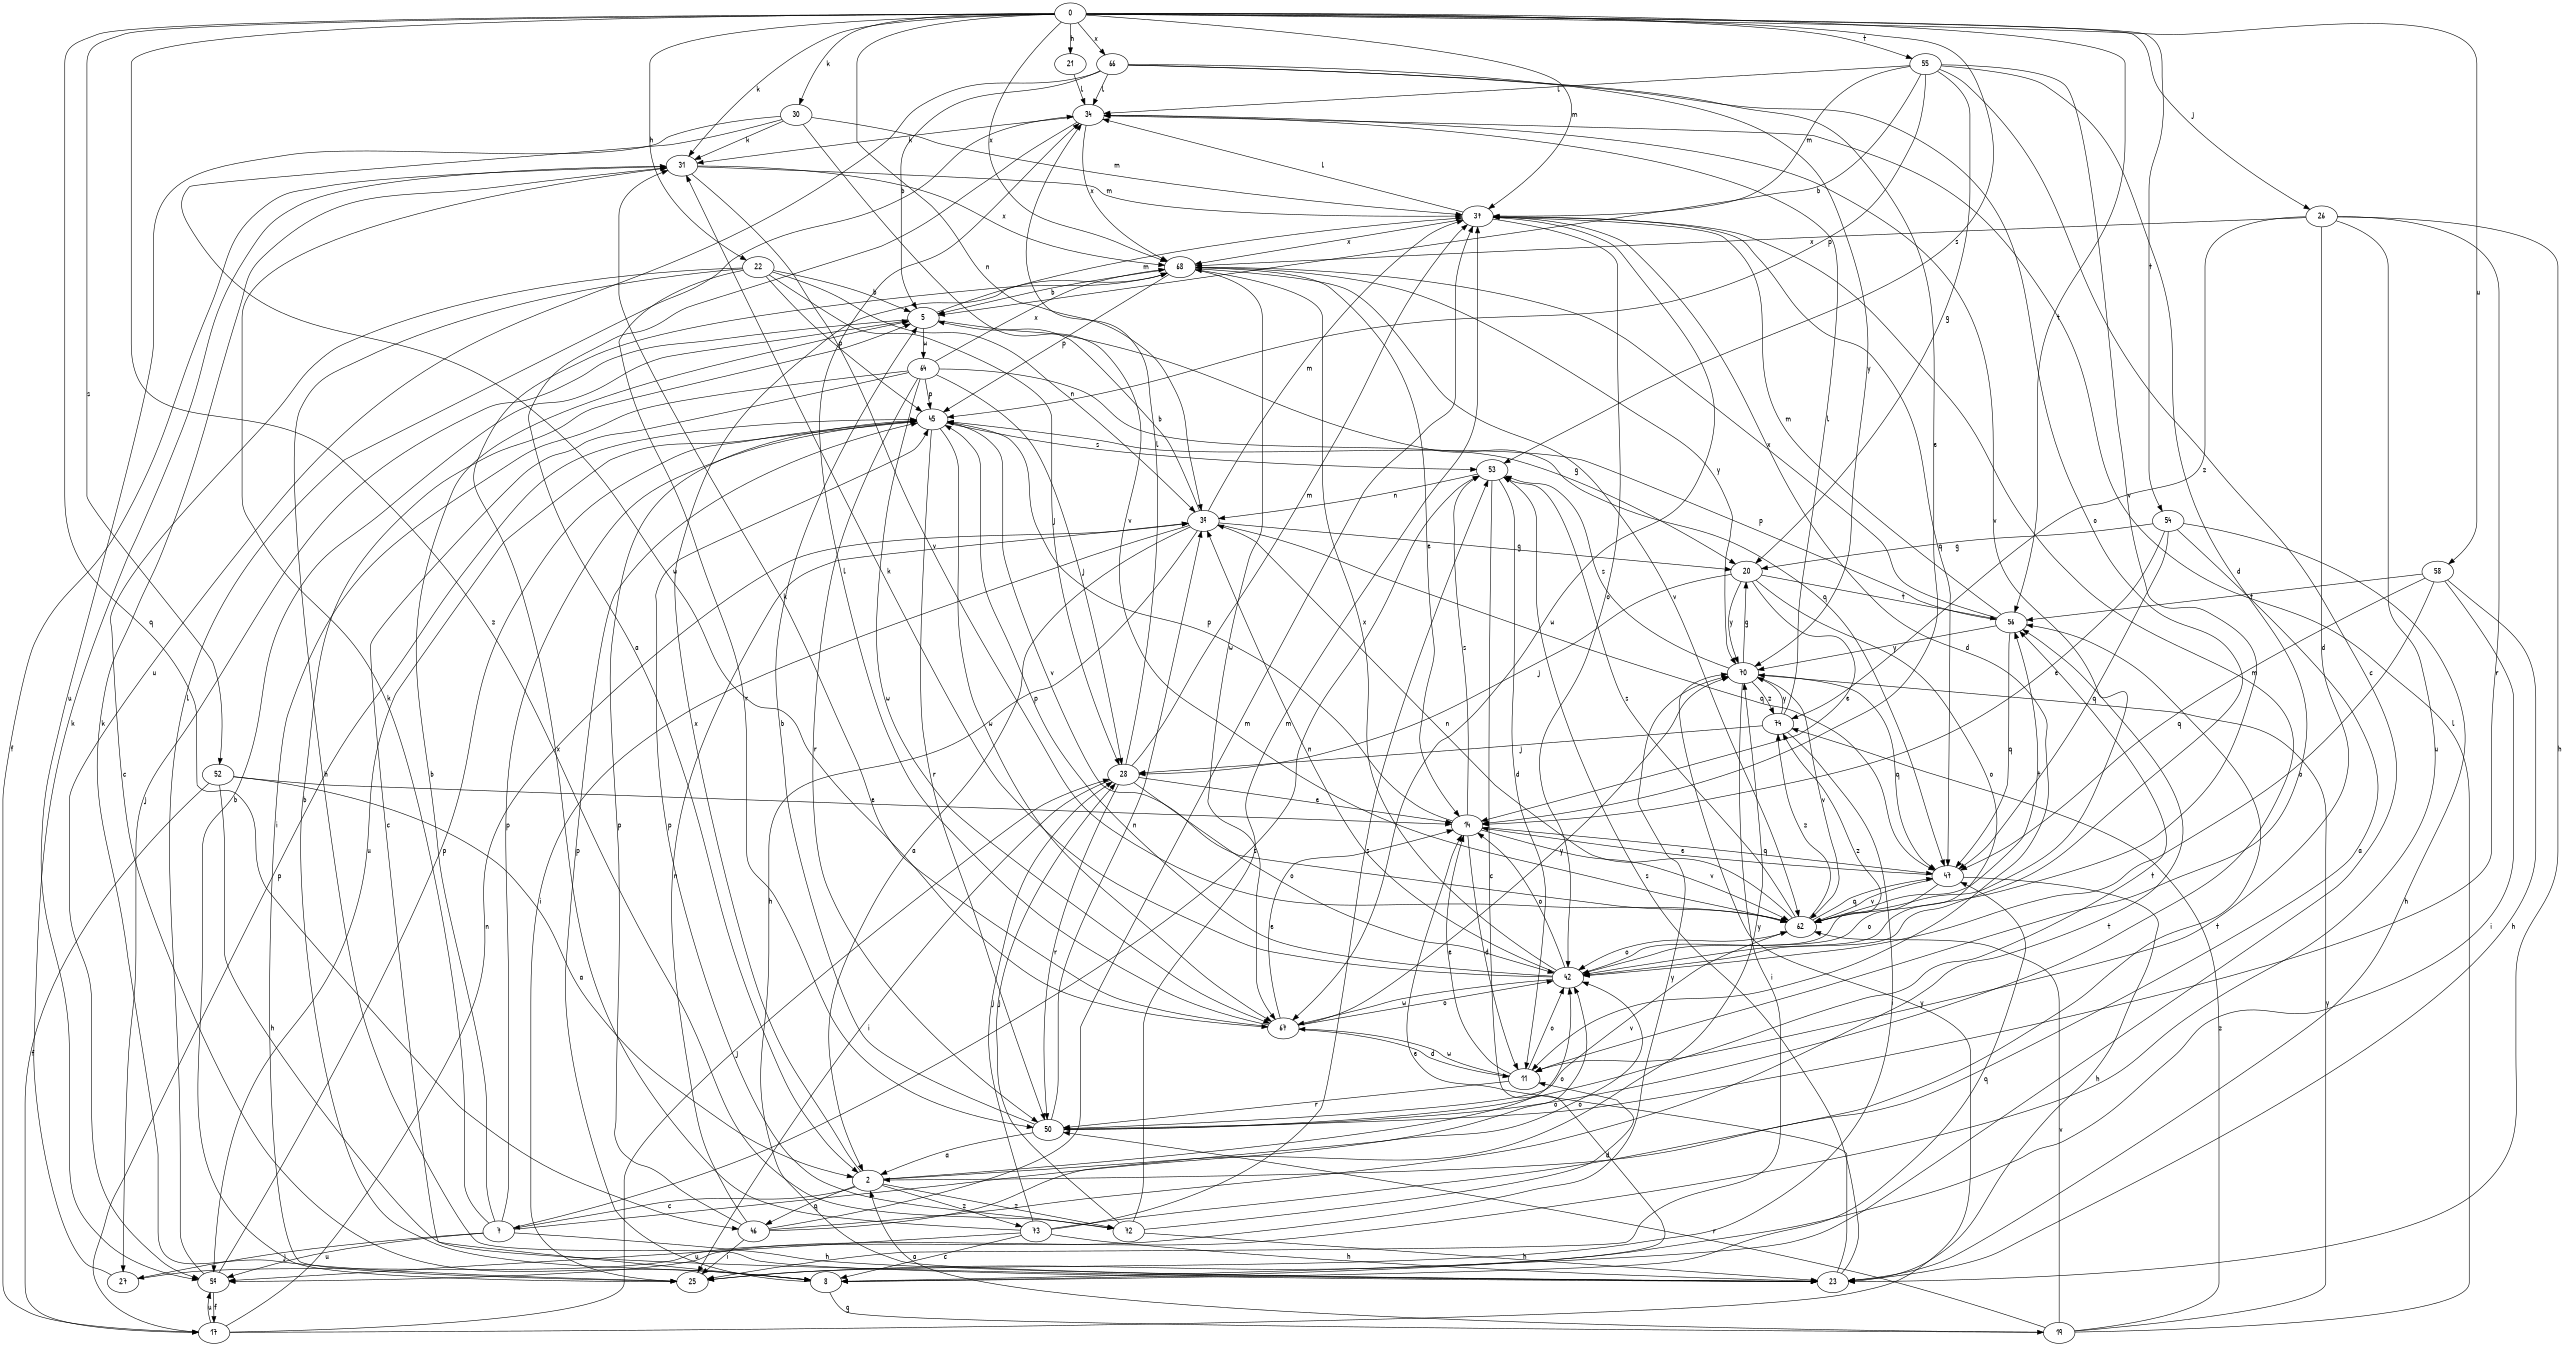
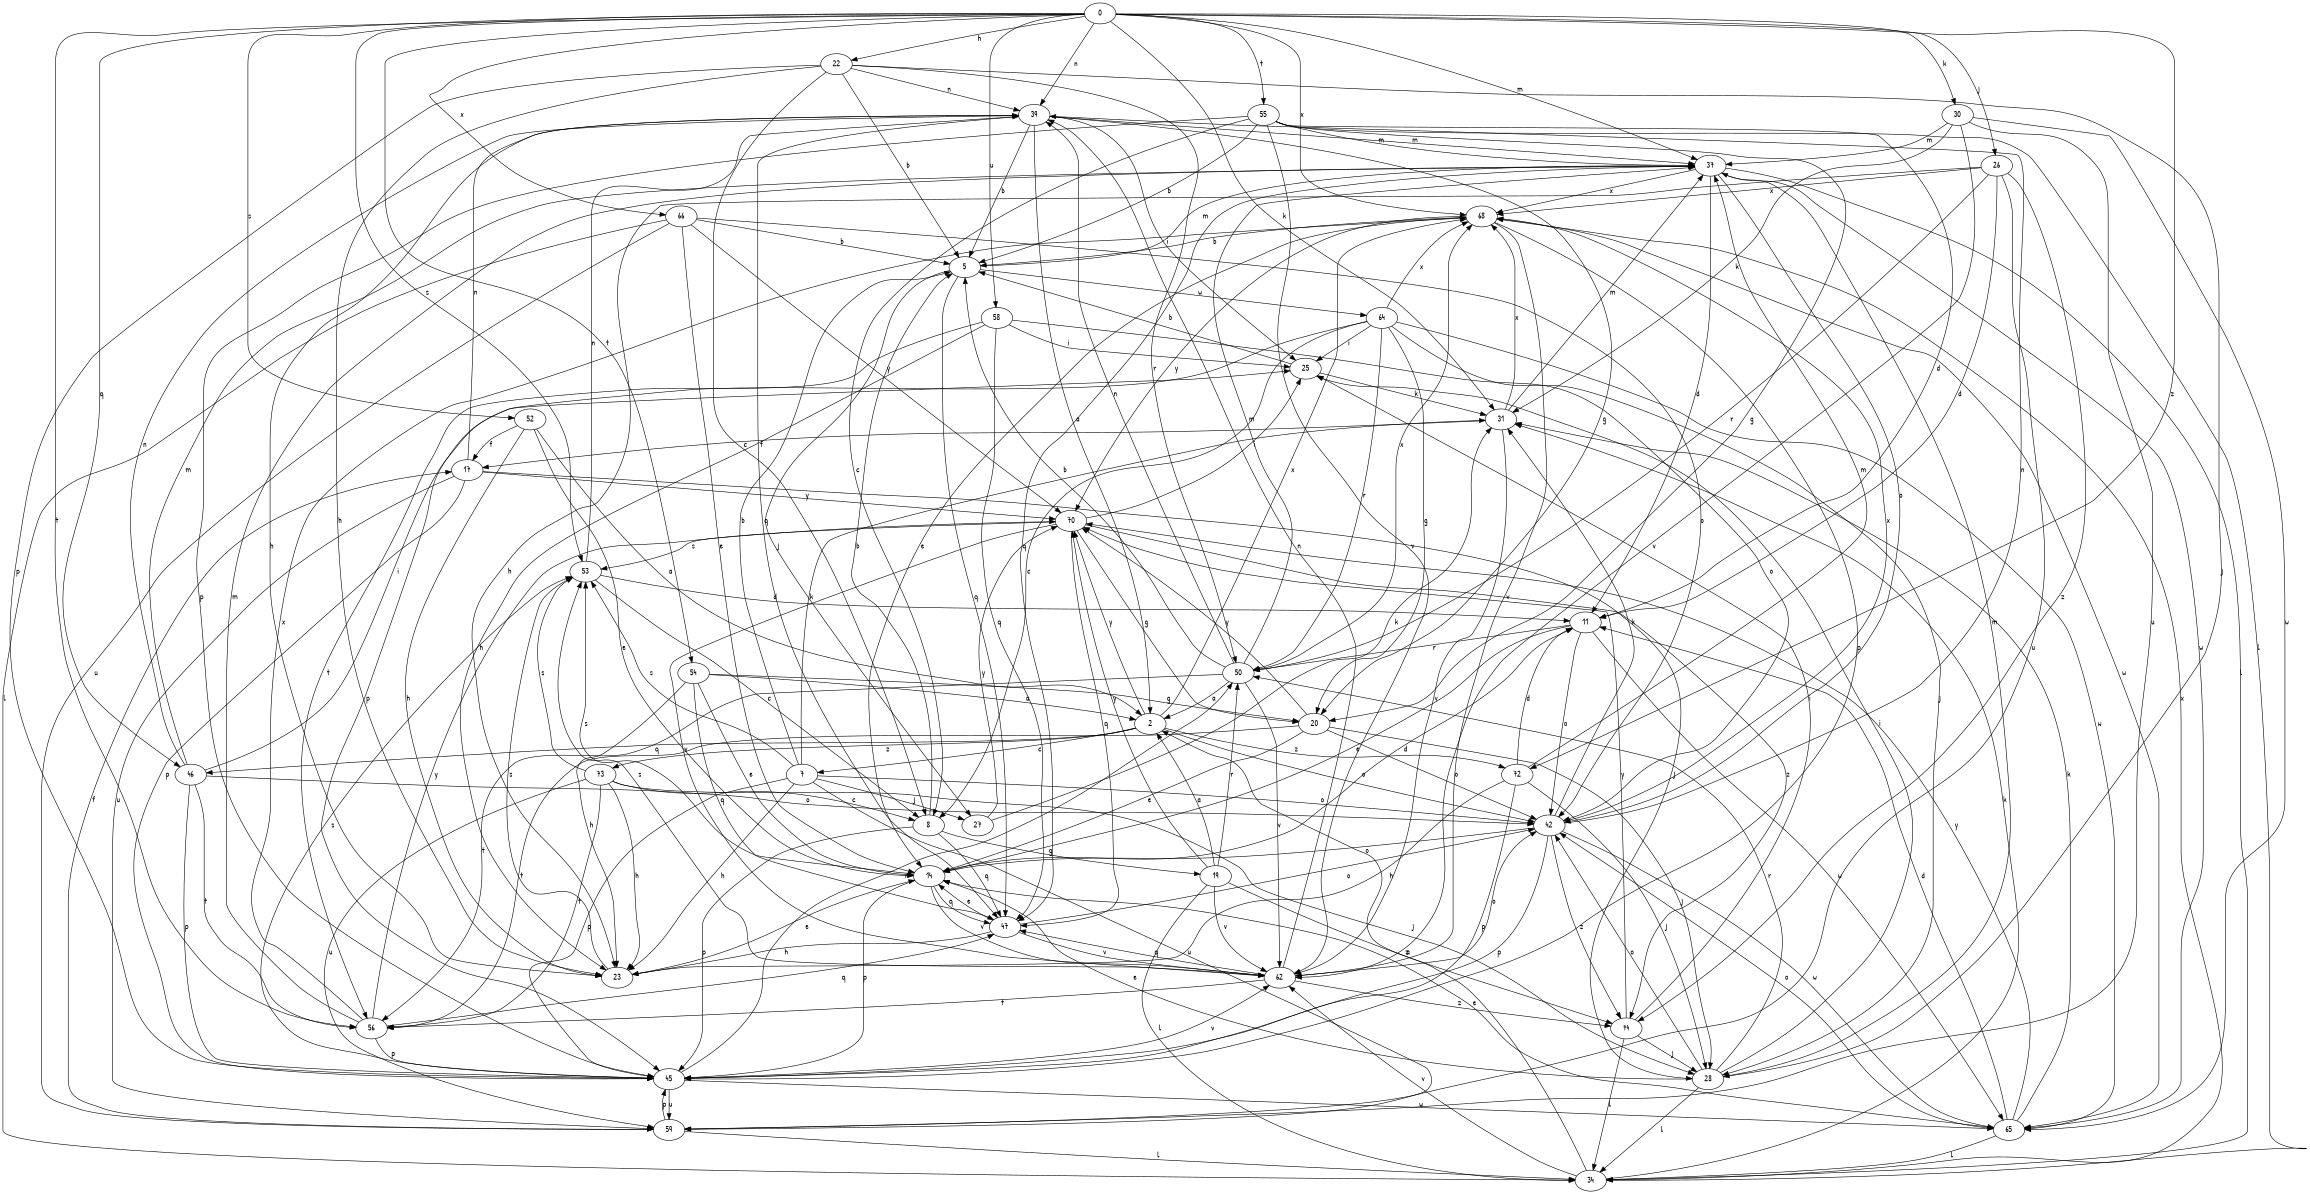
(1070, 64) -> none
(529, 621) -> (1396, 480)
(1283, 1028) -> (2009, 1130)
